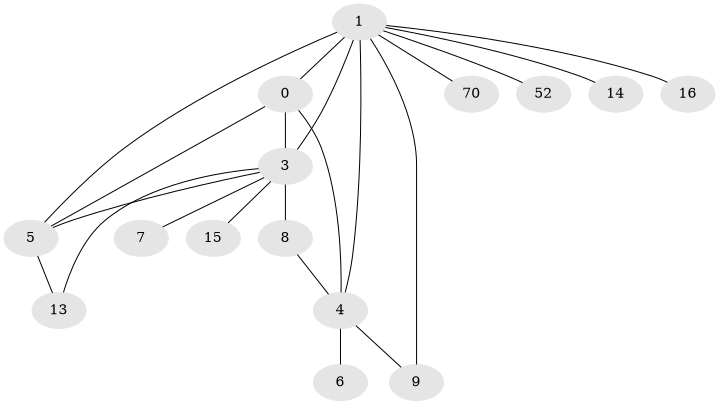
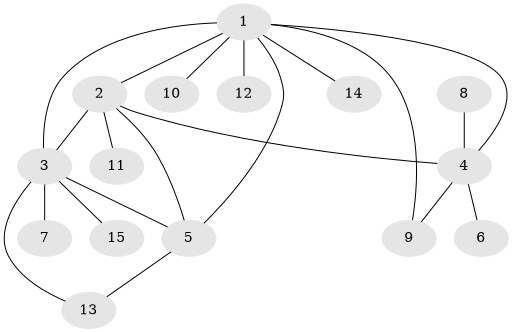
(285, 94) -> (100, 94)
(472, 94) -> (172, 94)
(544, 94) -> (244, 94)
(688, 94) -> none
none -> (117, 166)
(285, 202) -> none
